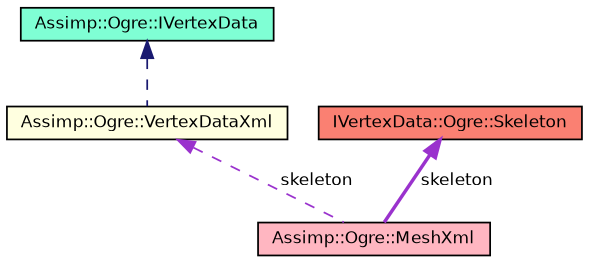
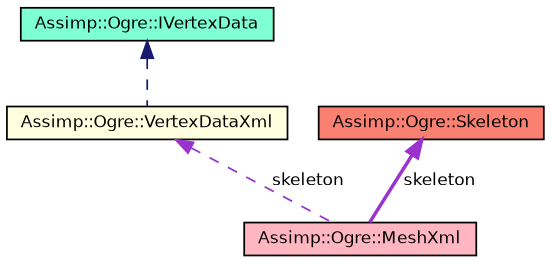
(450, 123) -> (431, 123)
